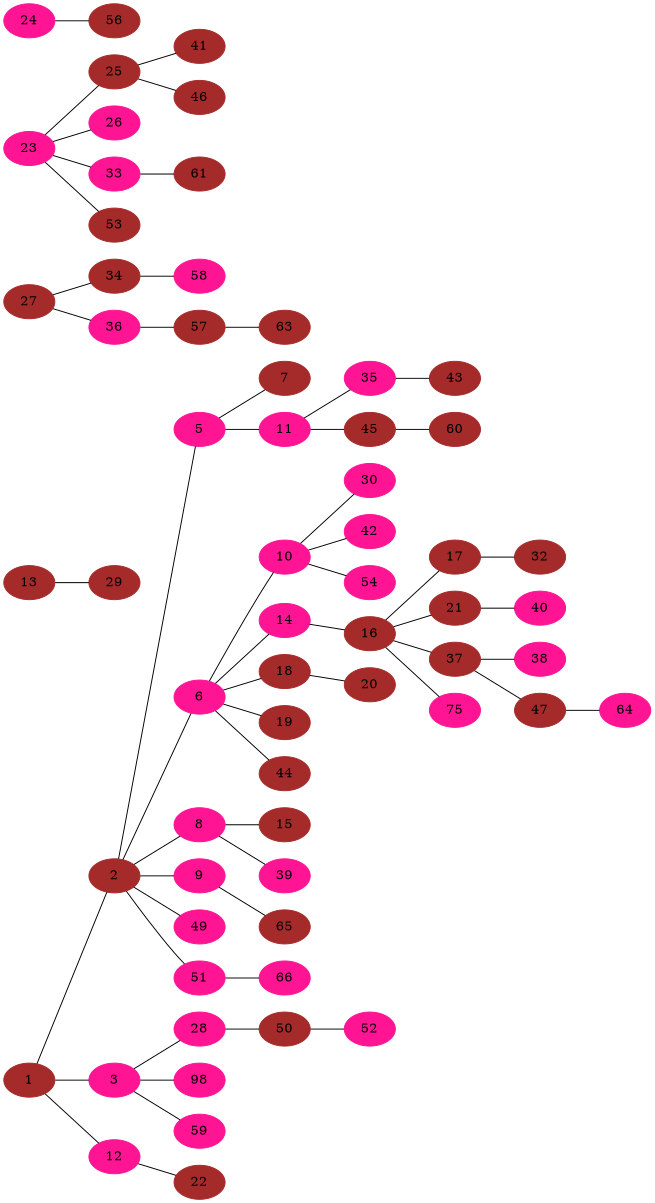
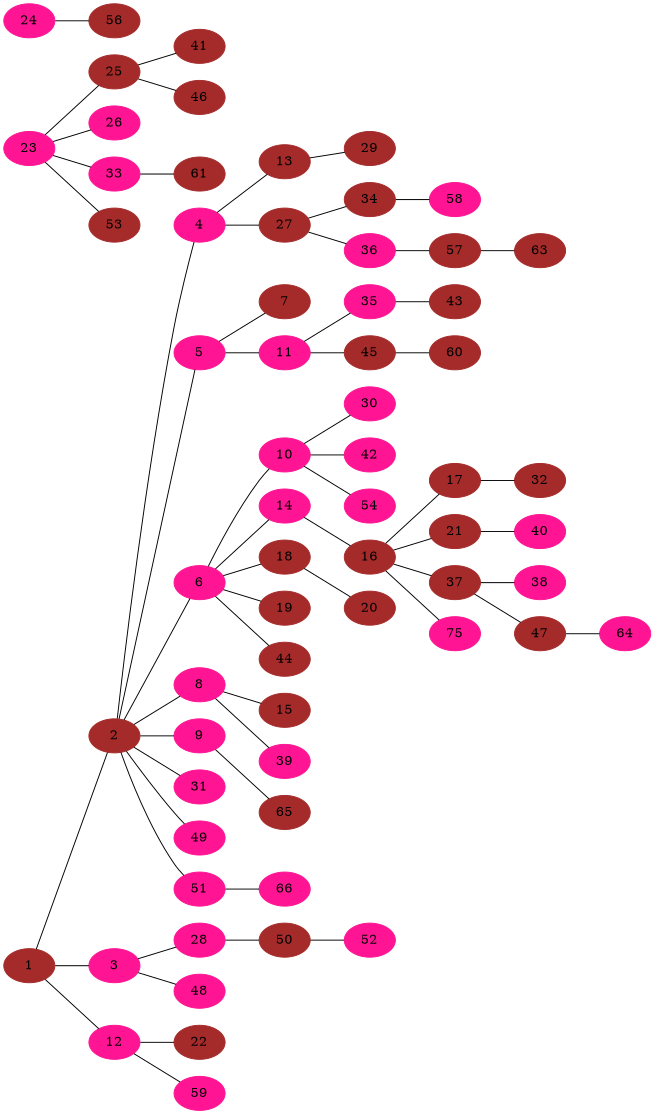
none -> (200, 225)
none -> (200, 787)
(200, 1080) -> (200, 991)
(157, 1106) -> (157, 1068)
